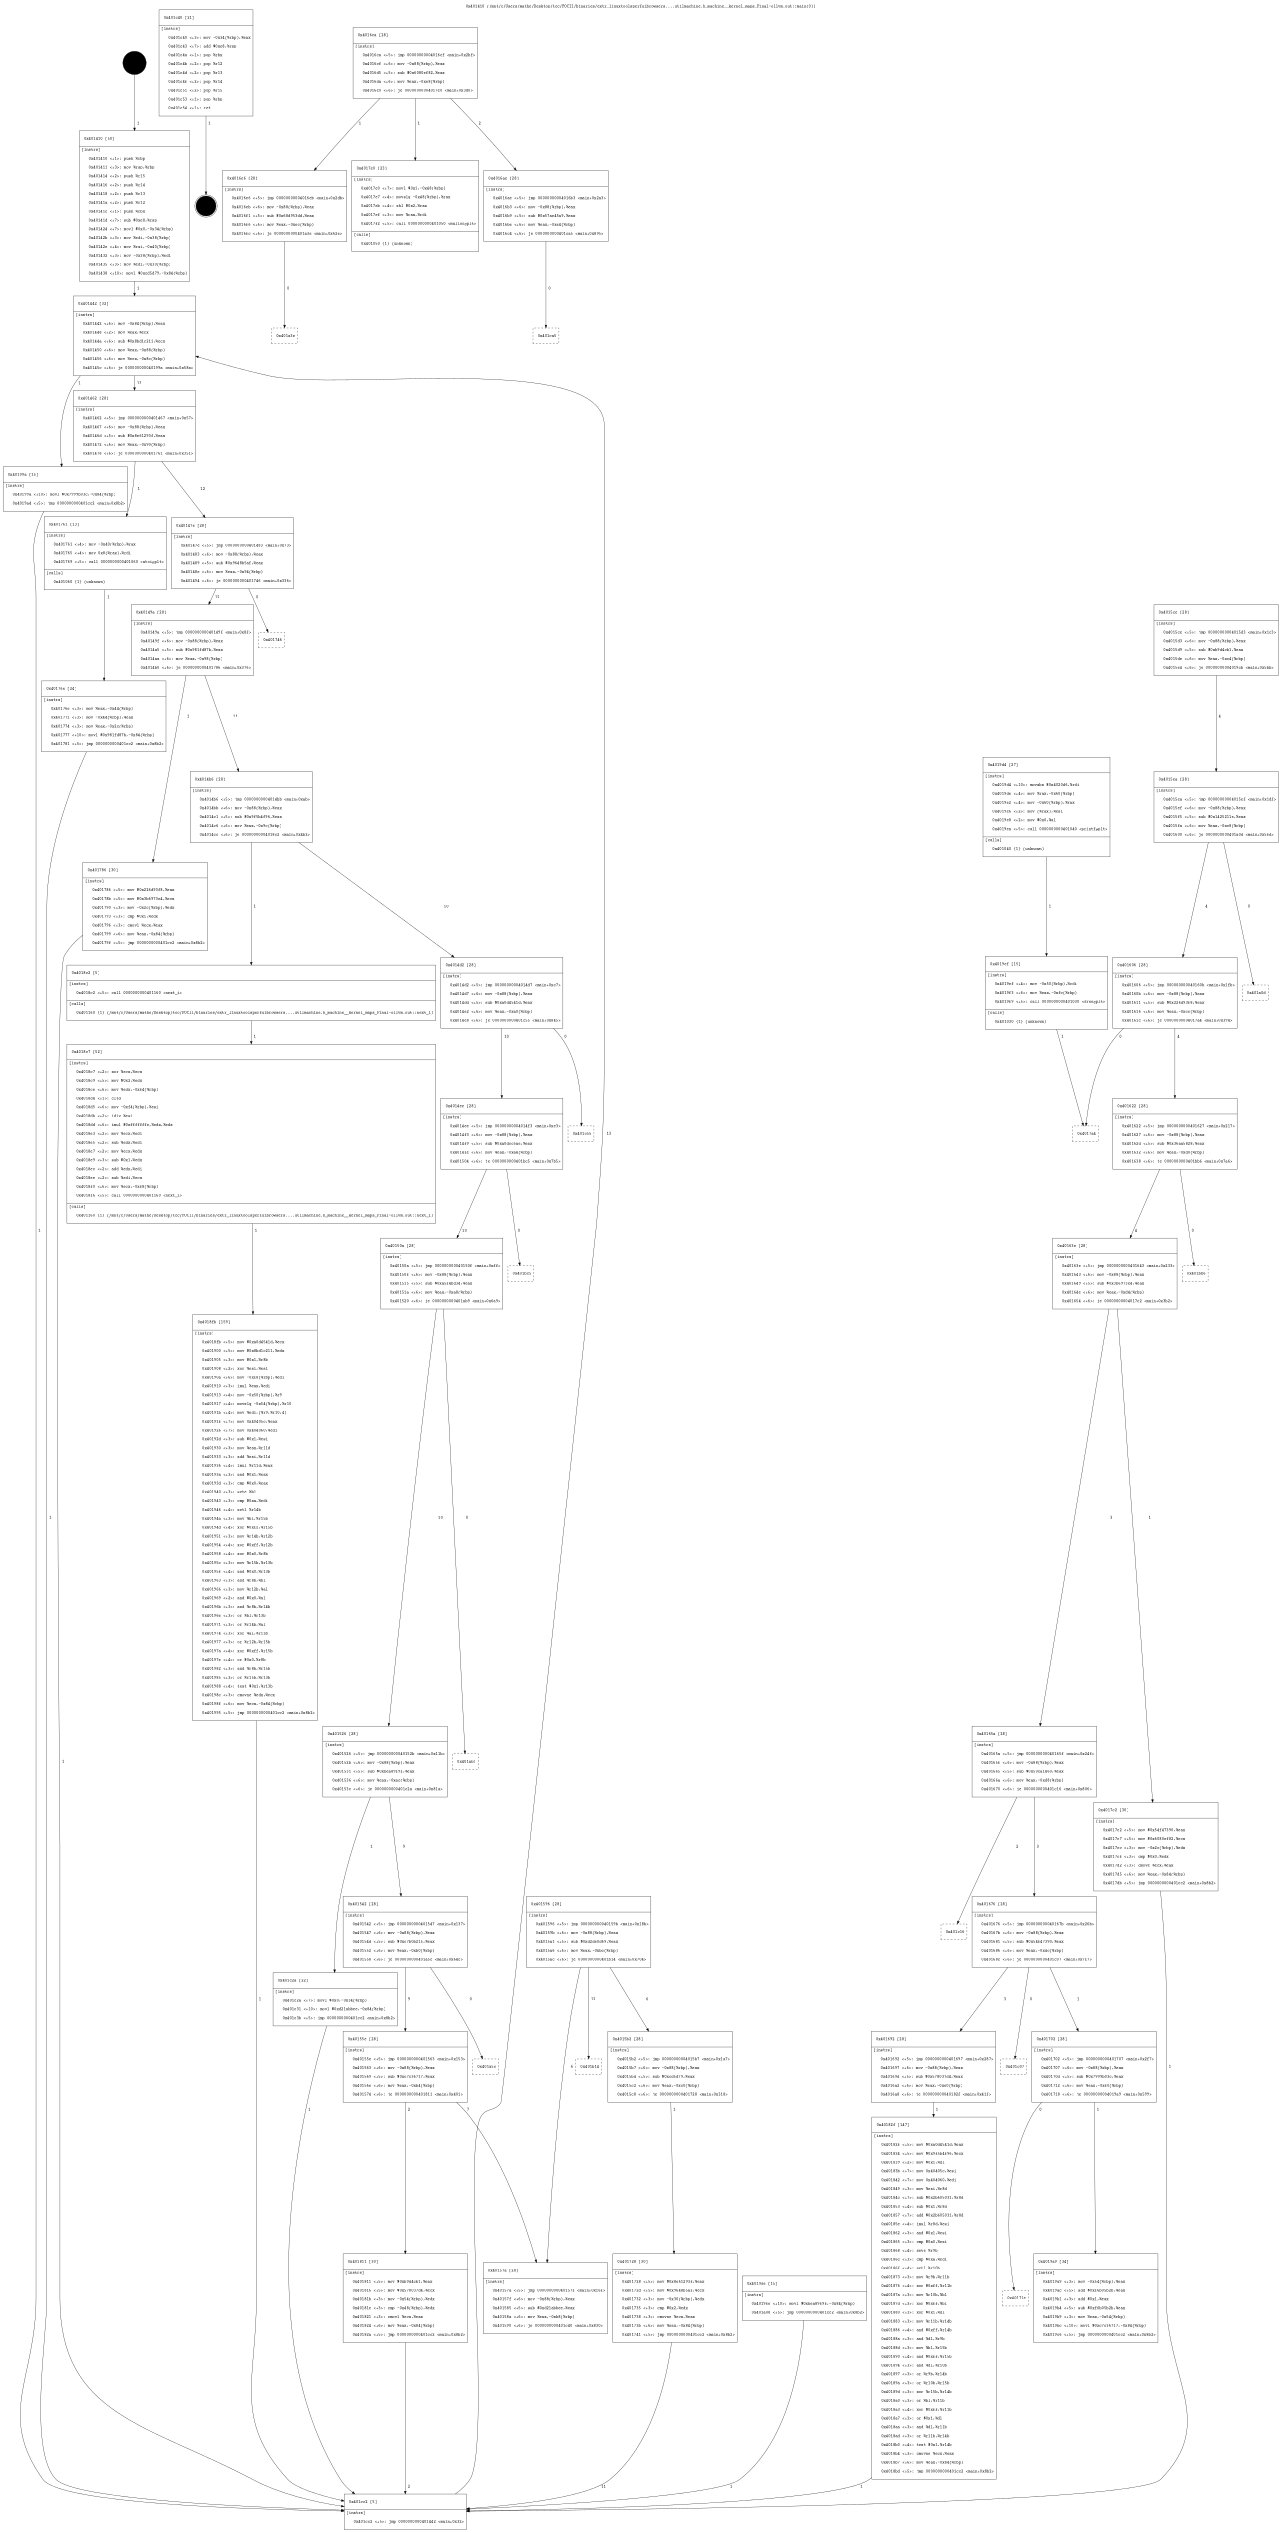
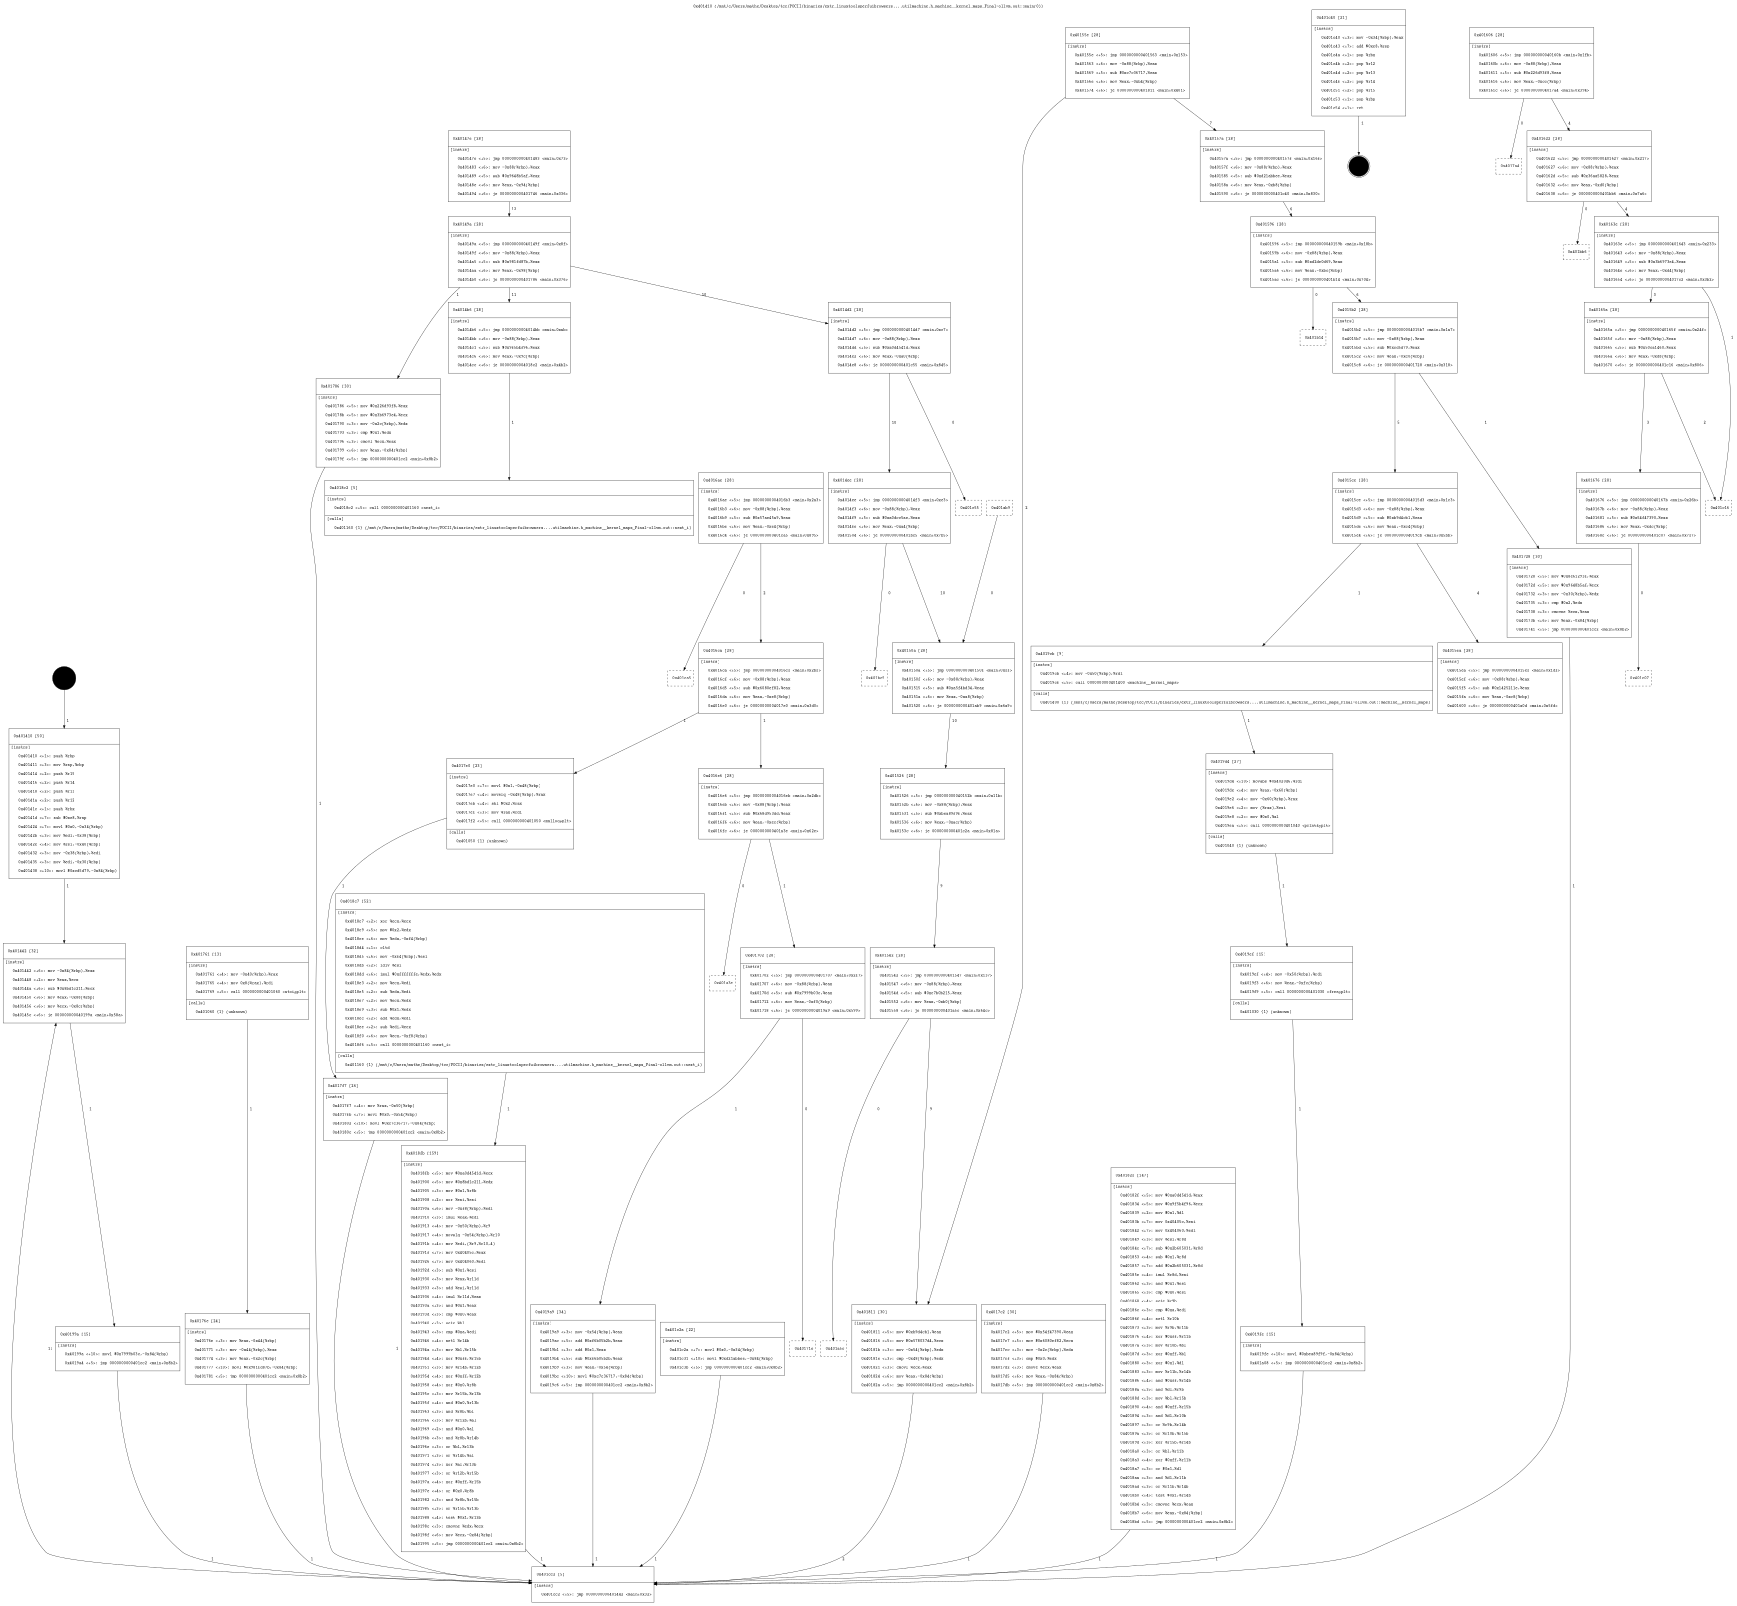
(483, 133) -> (761, 592)
none -> (1395, 421)
(135, 426) -> none
(271, 640) -> none
none -> (1232, 678)
(375, 899) -> (698, 295)
(1196, 899) -> none
(1255, 993) -> none
(251, 1031) -> none
(1070, 1076) -> (1297, 1172)
none -> (385, 1109)
none -> (593, 1478)
(454, 1530) -> (981, 578)
(1135, 1554) -> (1730, 390)
(343, 1882) -> none
(405, 1998) -> (924, 1160)
(1064, 1998) -> (782, 892)
(592, 1999) -> (1315, 295)
(933, 2067) -> none
(559, 2113) -> (1287, 208)
(602, 2487) -> (1573, 886)
